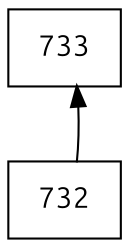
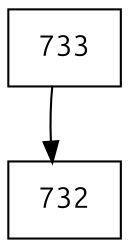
(79, 135) -> (51, 114)
